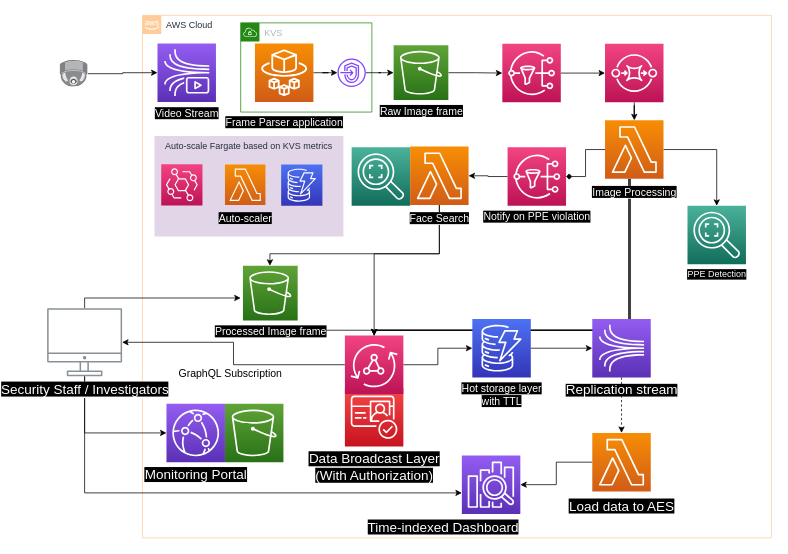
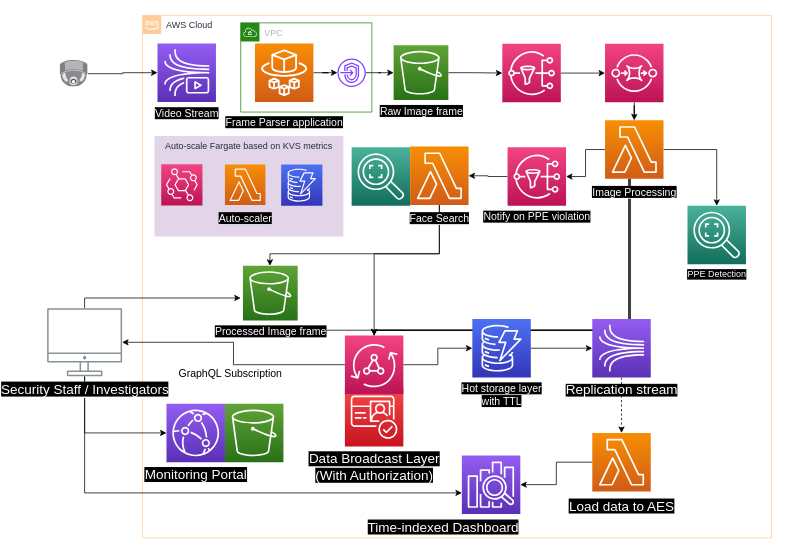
(272, 34) -> (272, 34)
(573, 177) -> (572, 177)
